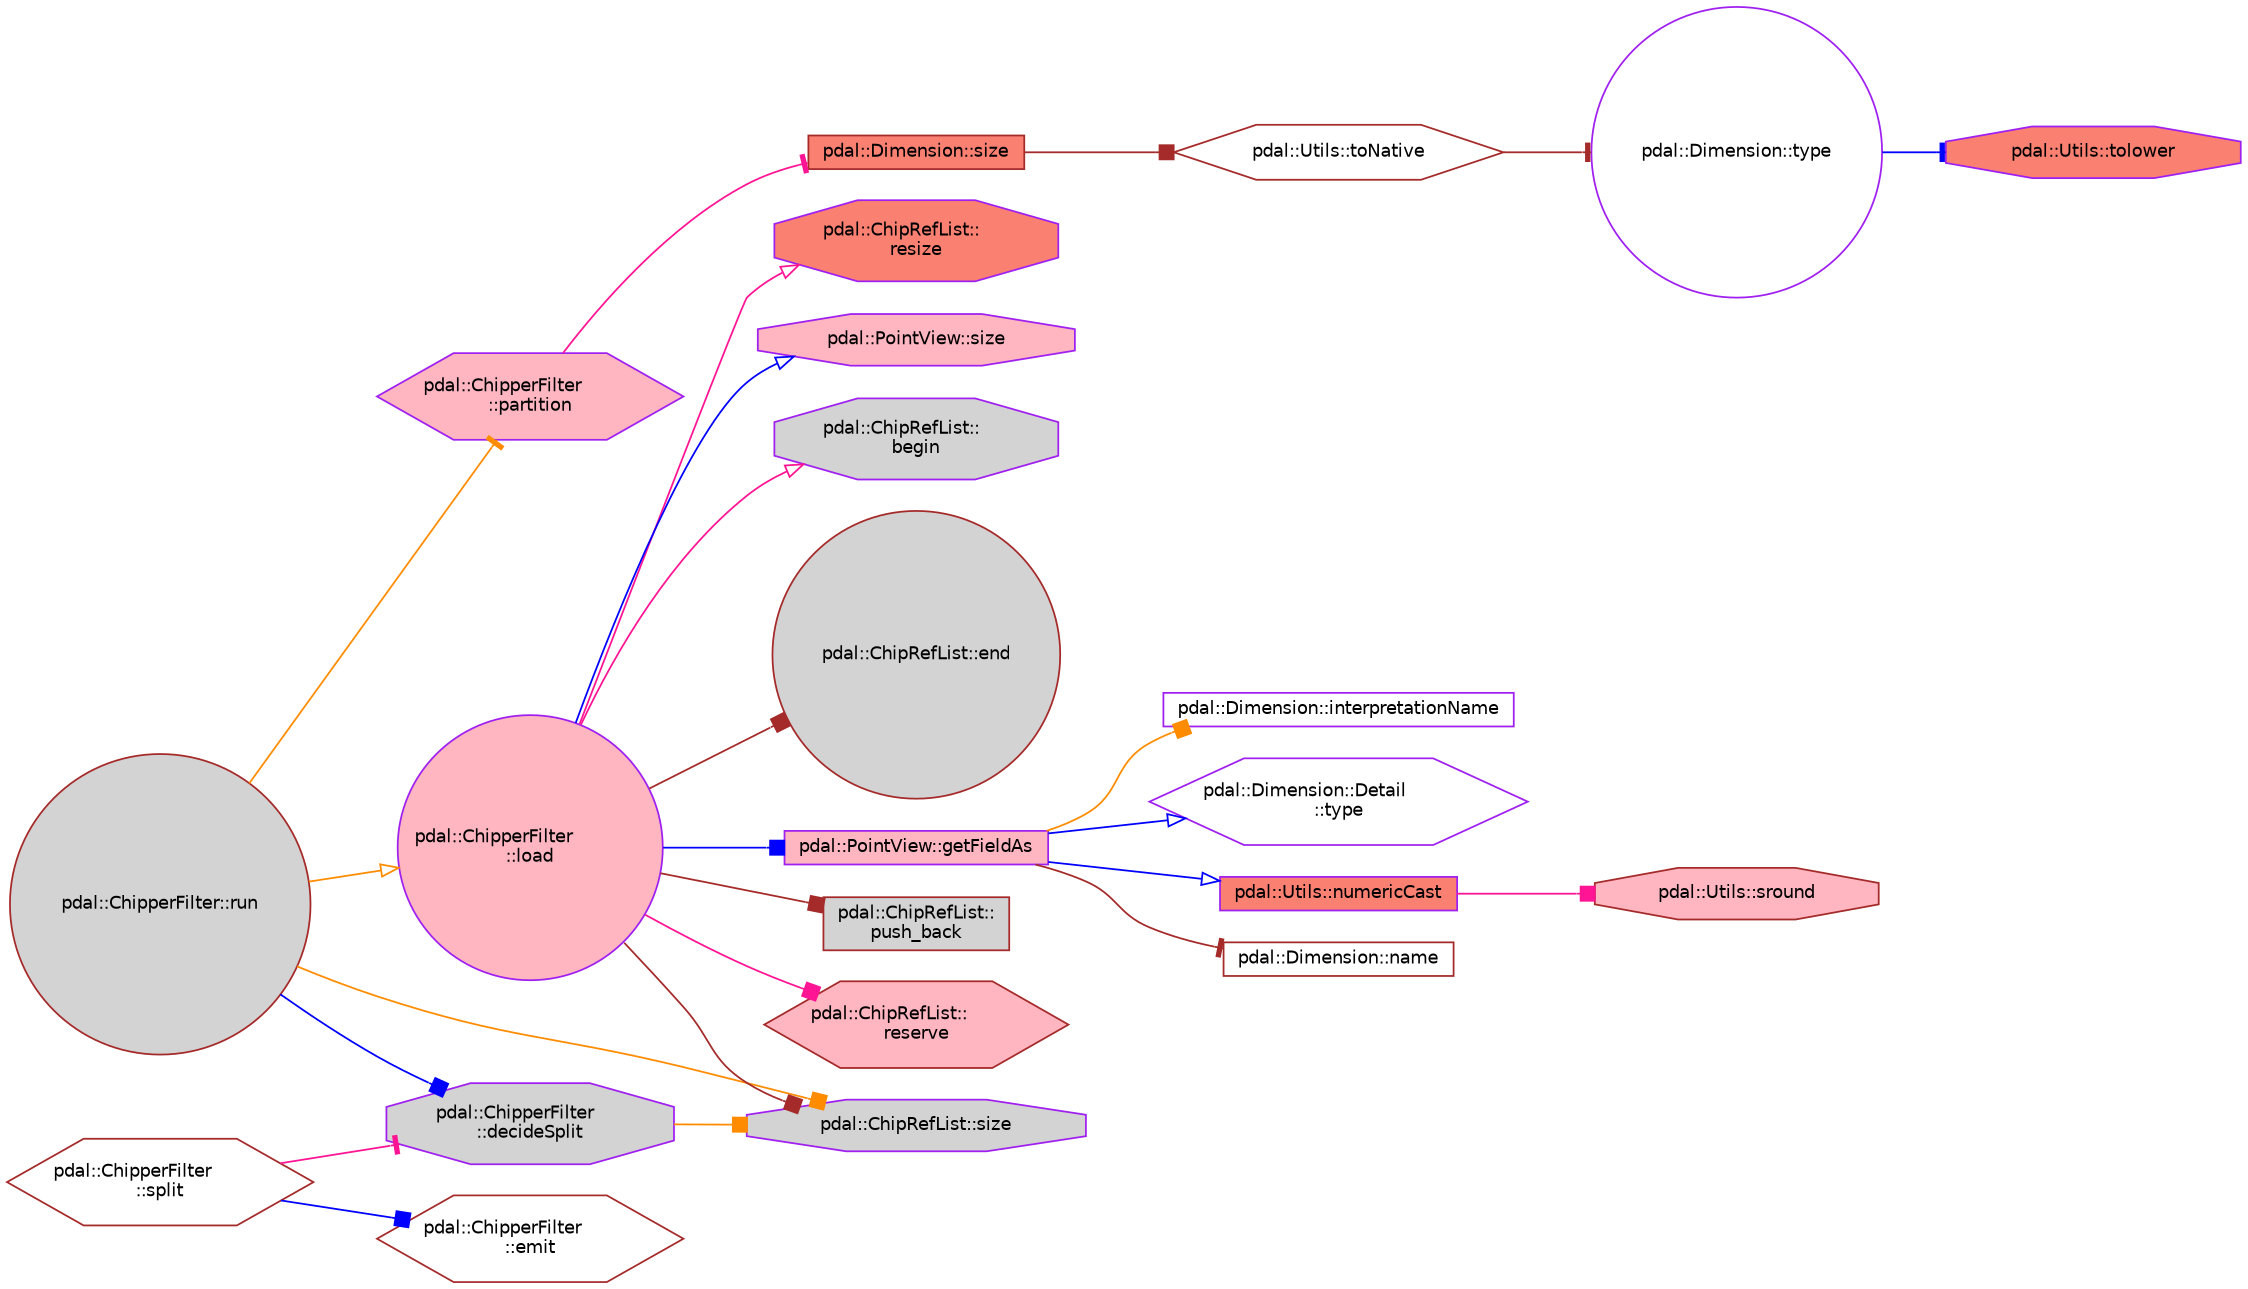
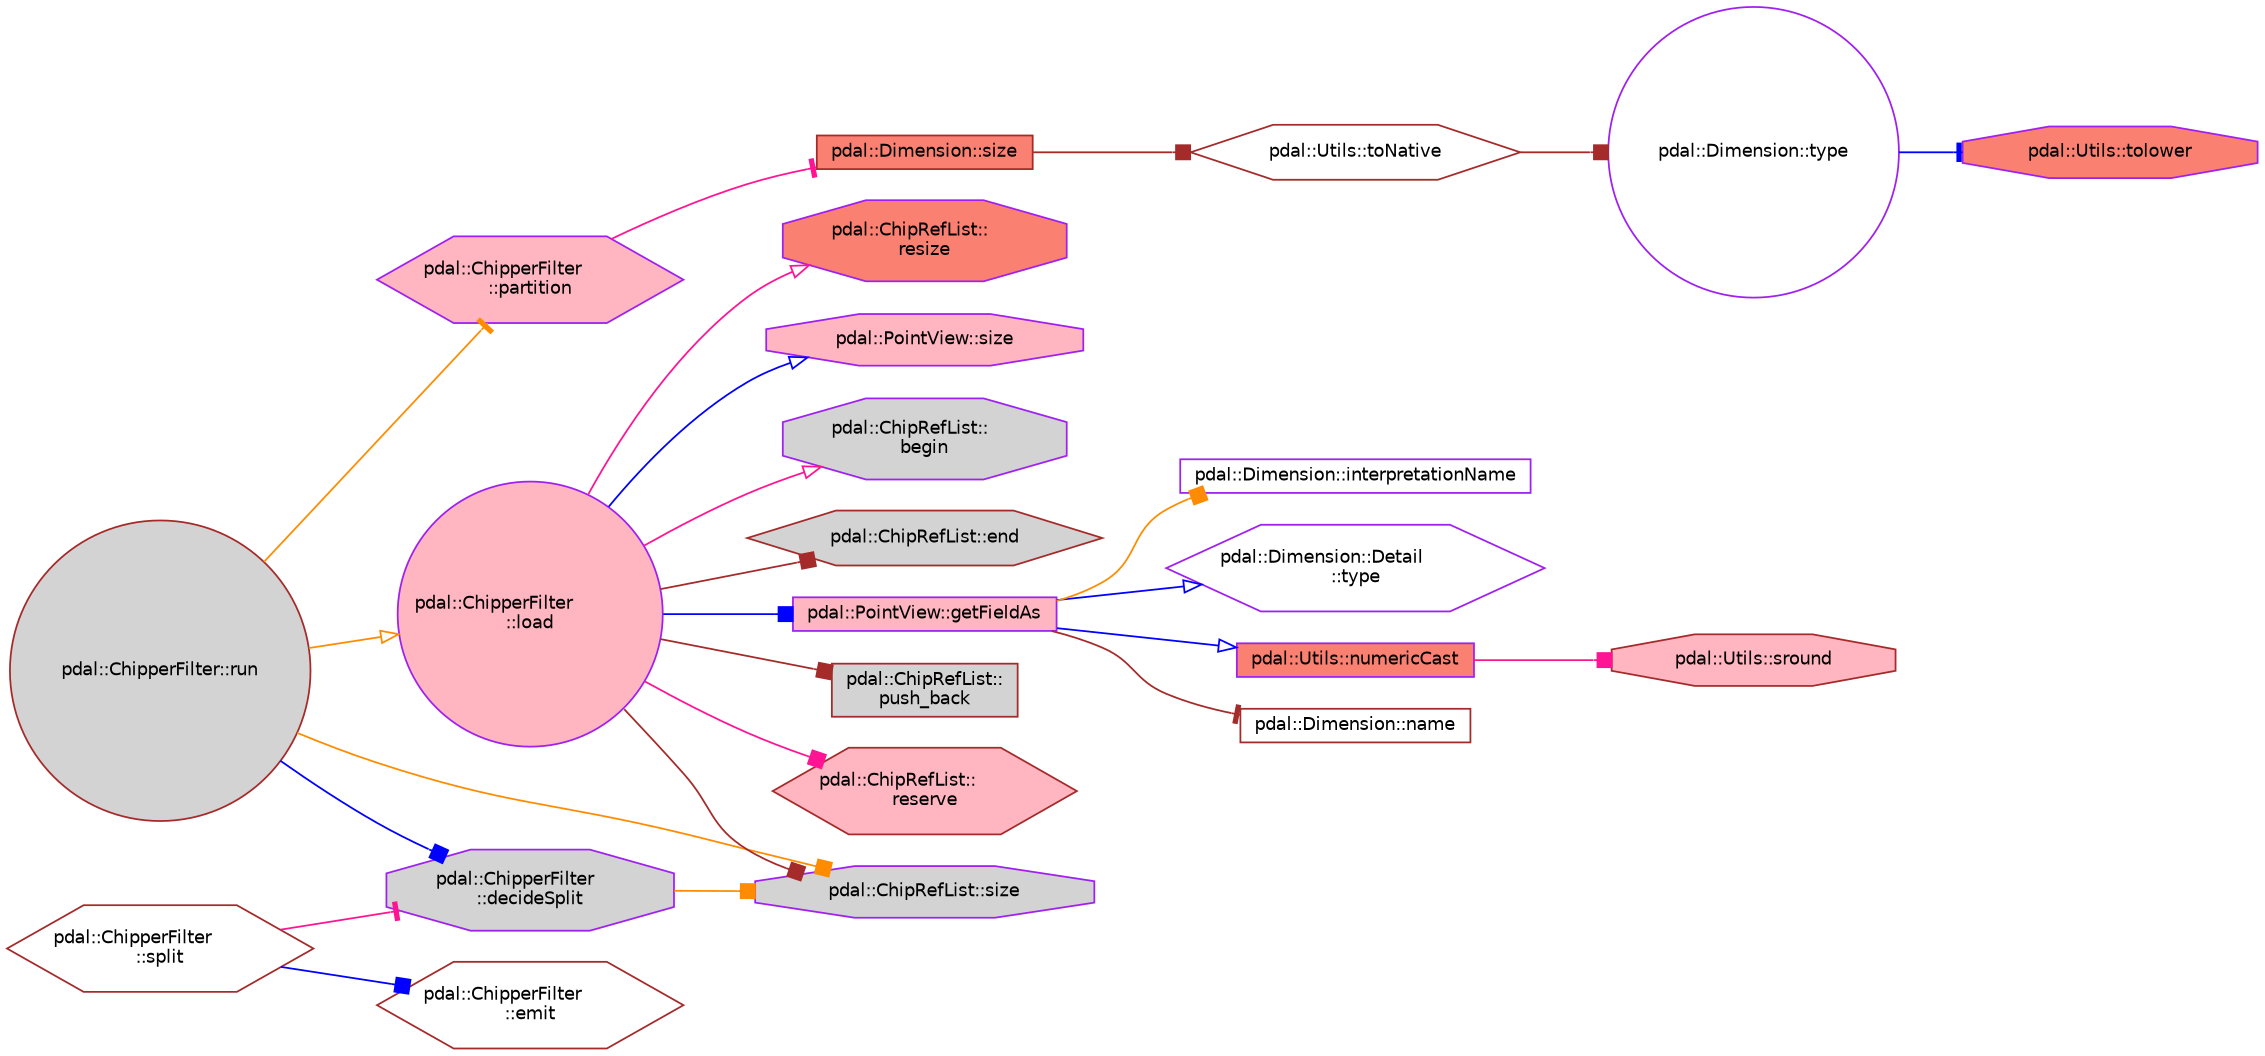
(1543, 152) -> (1555, 152)
(916, 655) -> (925, 538)
